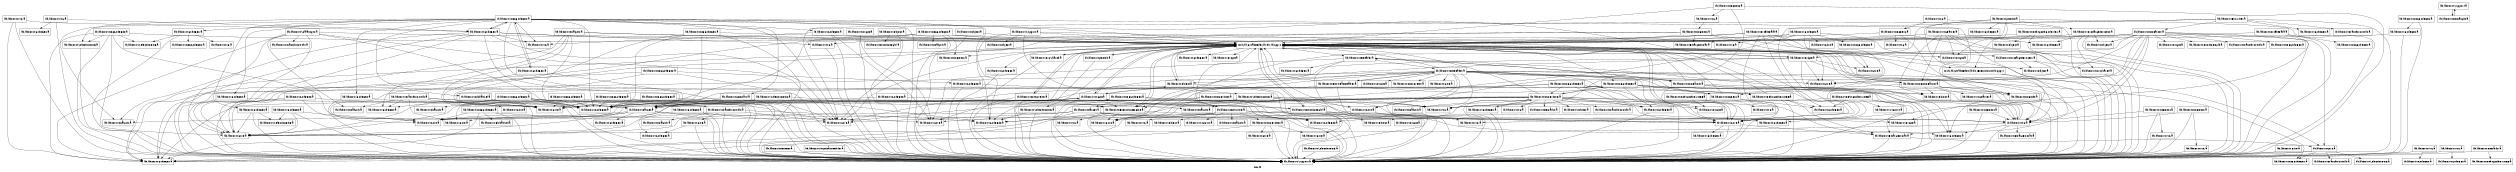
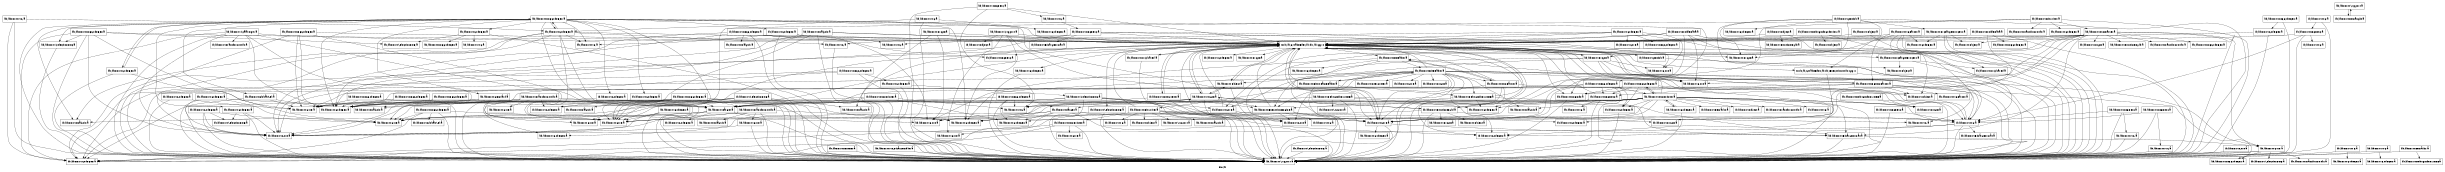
(1169, 55) -> none
